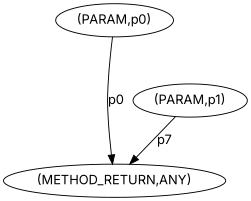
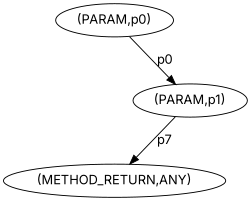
(108, 96) -> (149, 57)
